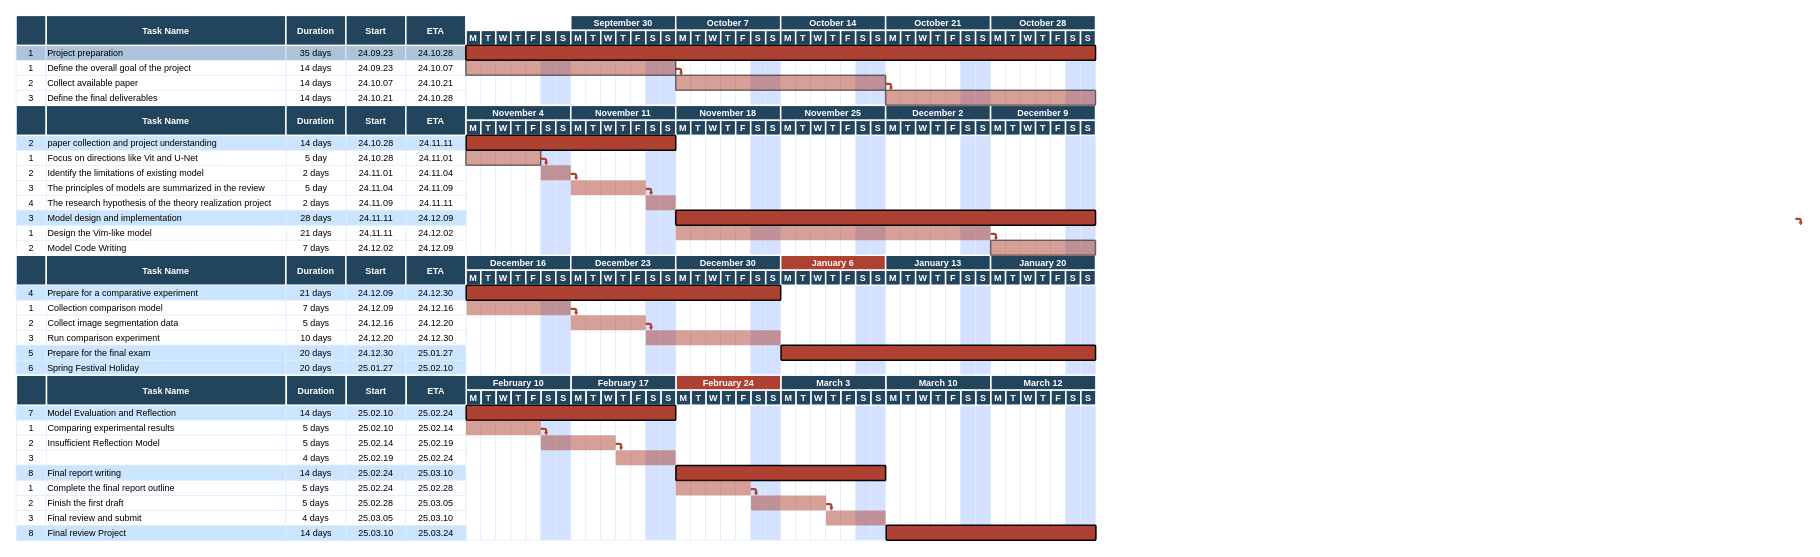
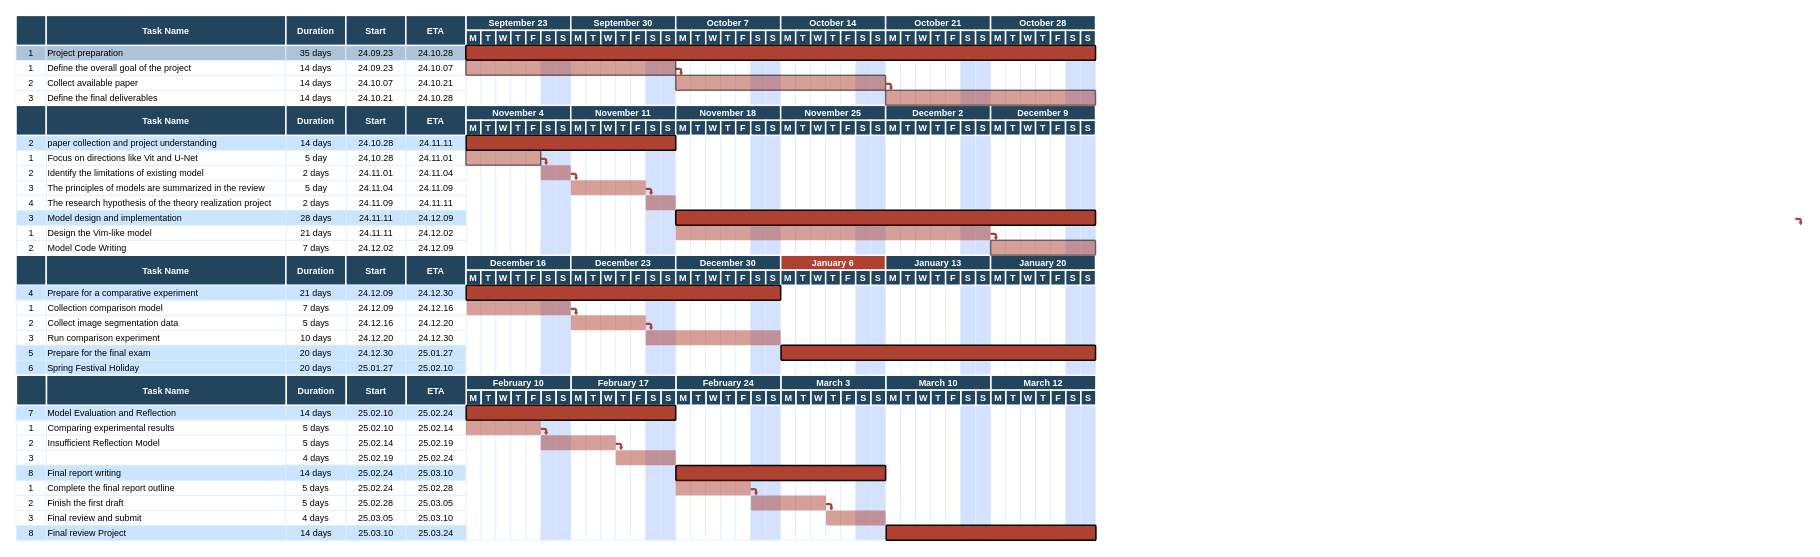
none -> (518, 23)
(728, 383) -> (728, 383)
